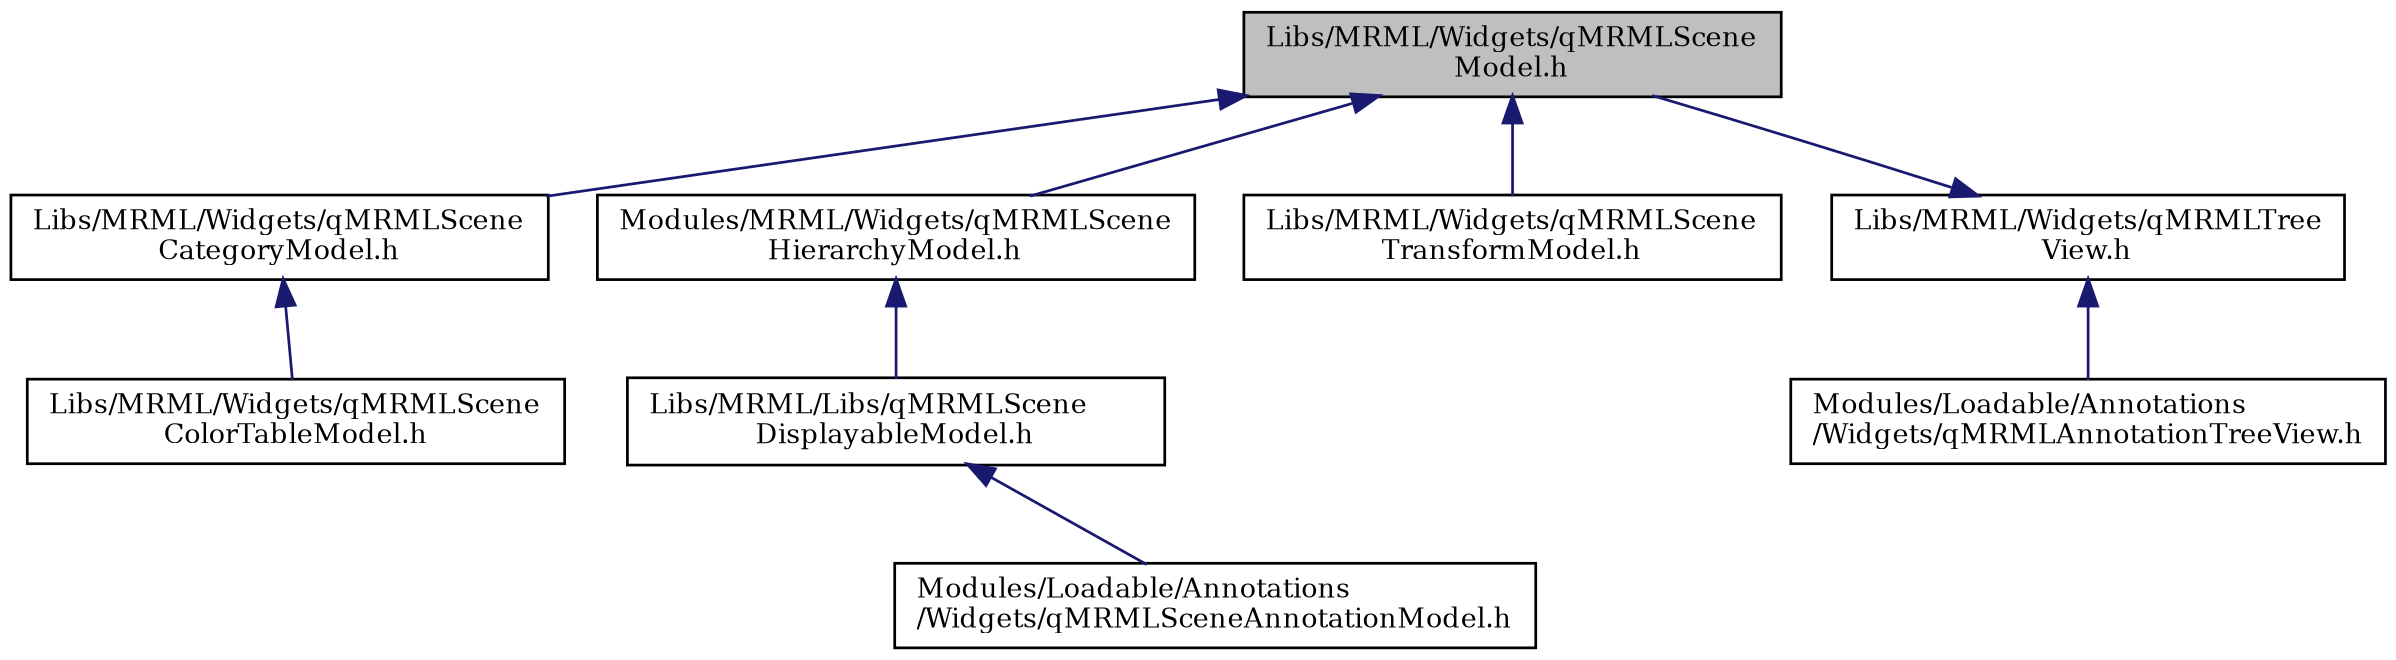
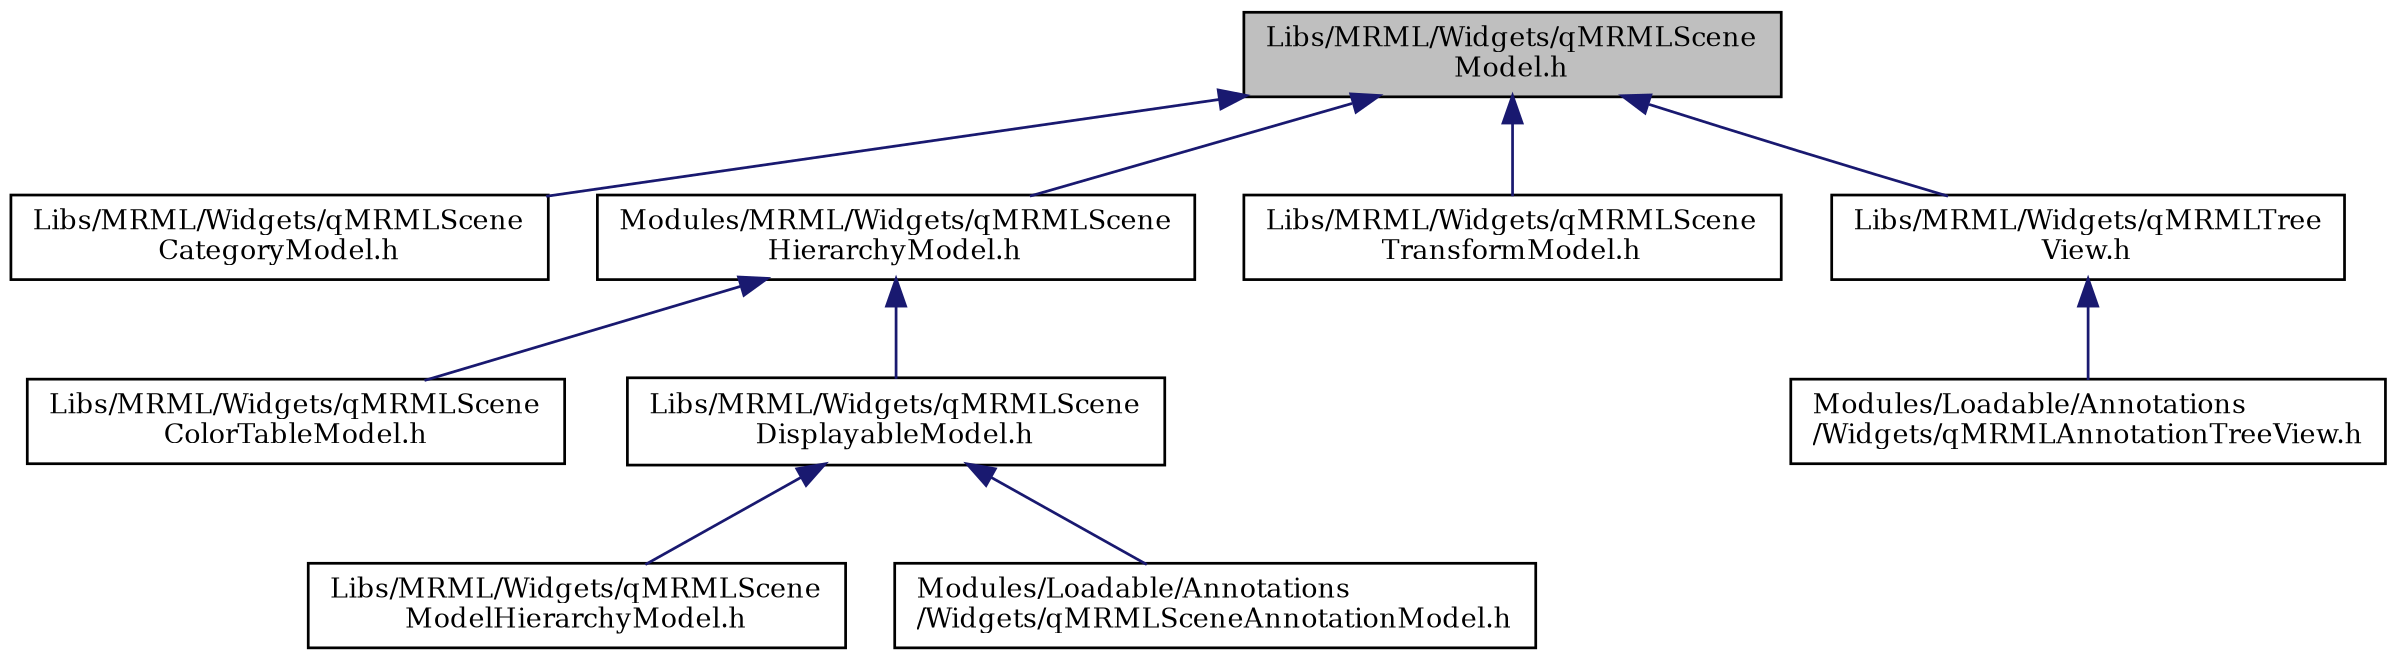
(1802, 141) -> (1798, 151)
(289, 343) -> (582, 333)
(896, 421) -> (896, 421)
none -> (577, 606)
